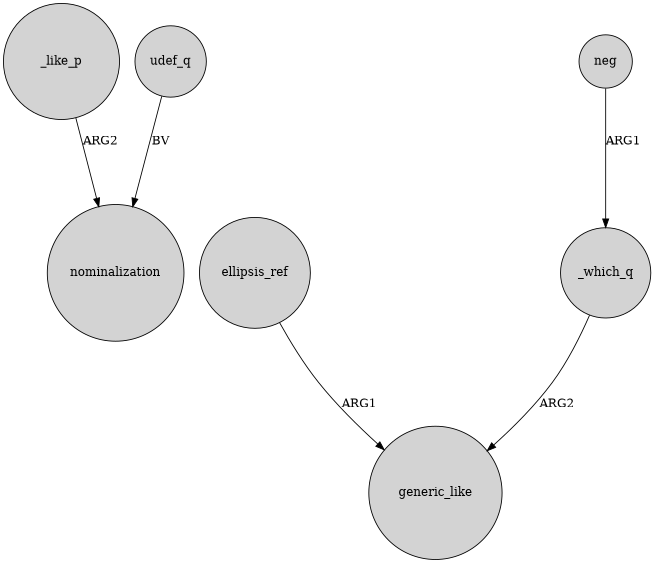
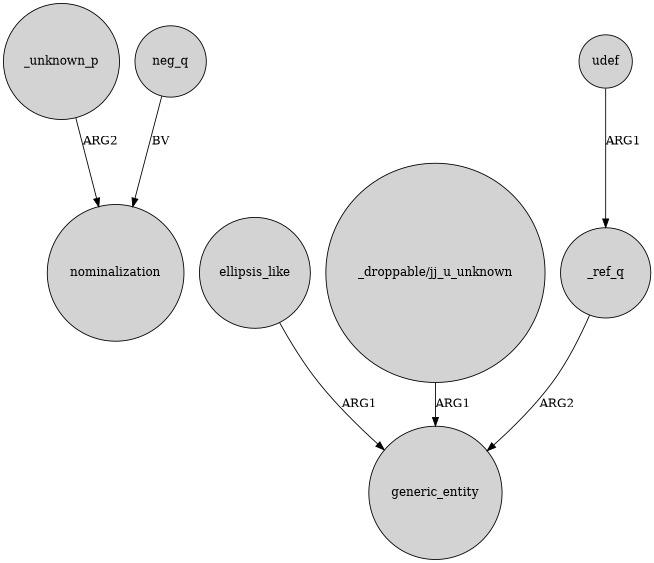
(61, 61) -> (61, 61)
(171, 61) -> (171, 61)
(606, 61) -> (606, 61)
(255, 273) -> (255, 273)
none -> (435, 273)
(606, 273) -> (606, 273)
(435, 493) -> (435, 493)
